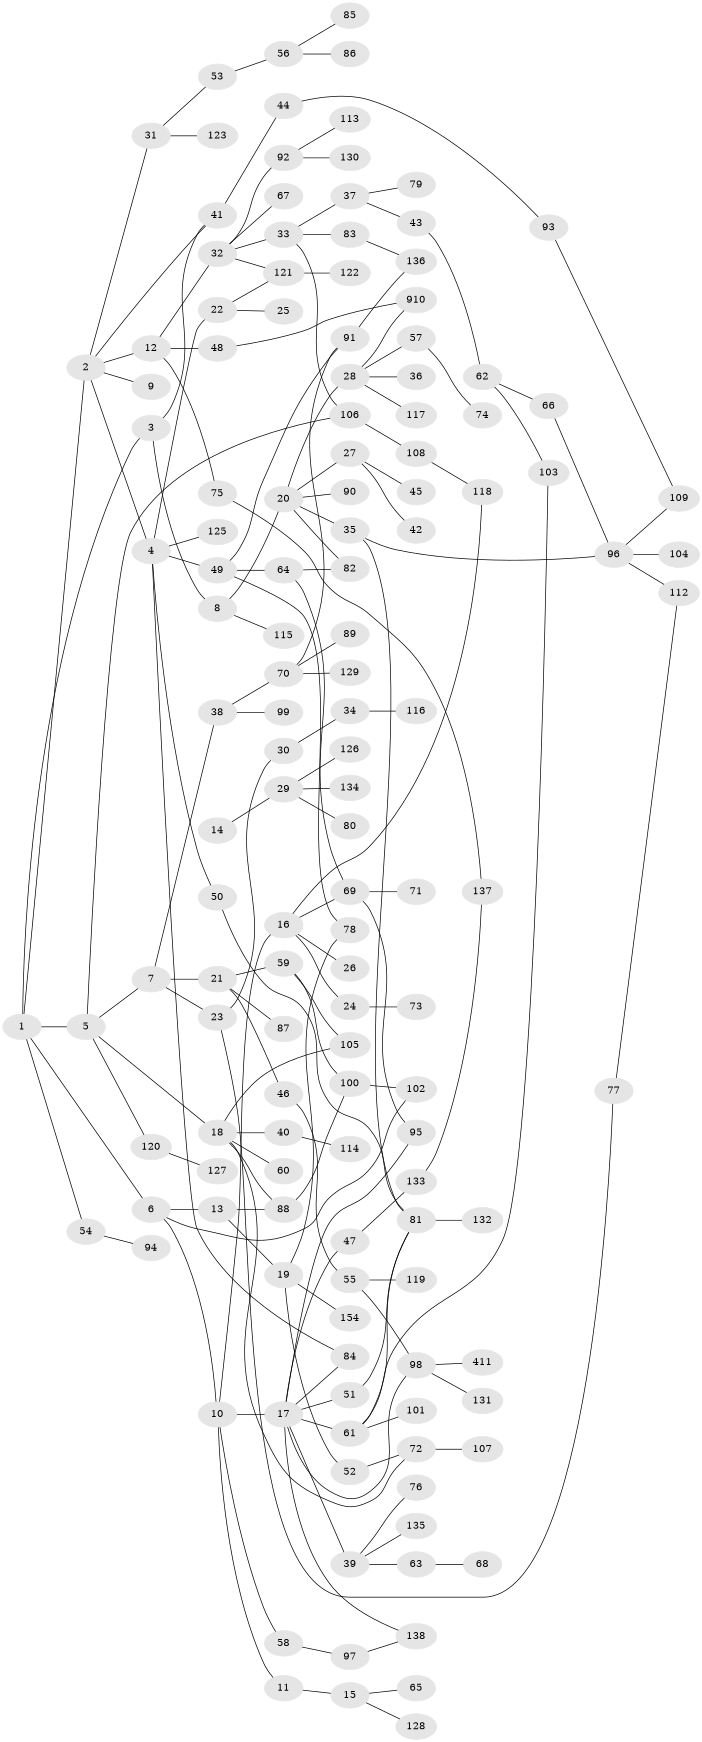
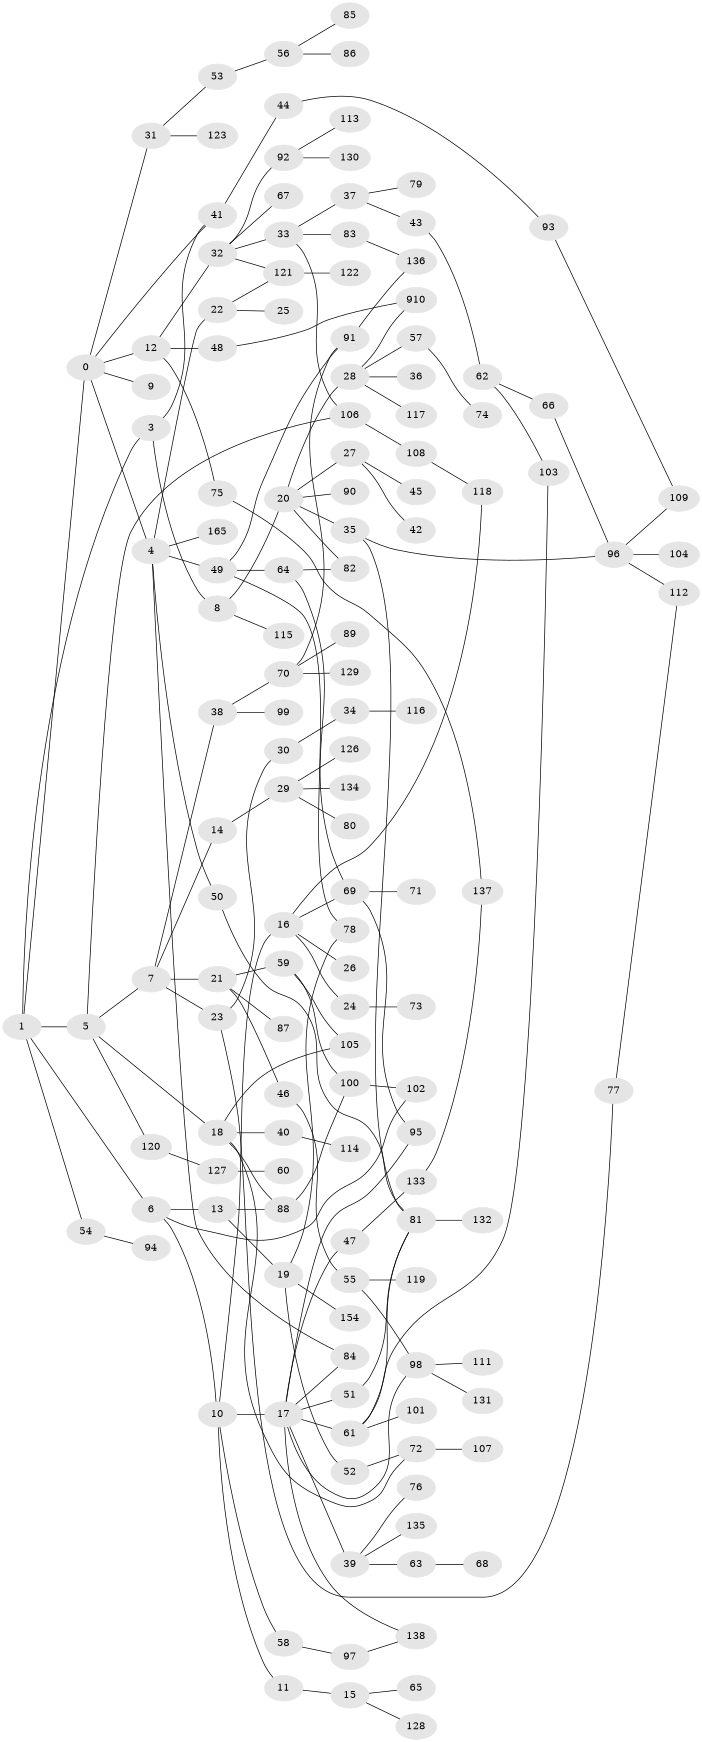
(86, 368) -> (86, 368)
(217, 532) -> (217, 532)
none -> (184, 905)
(251, 1152) -> (256, 1171)
(483, 1362) -> (483, 1362)
